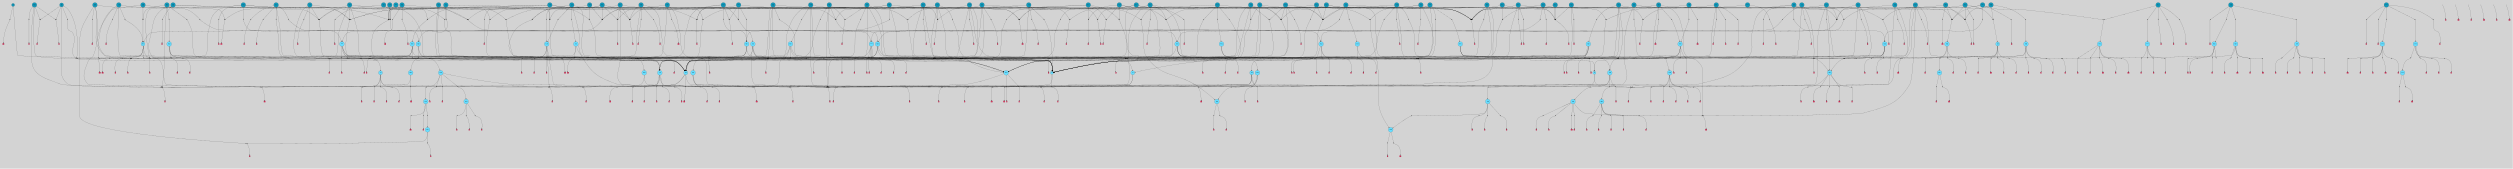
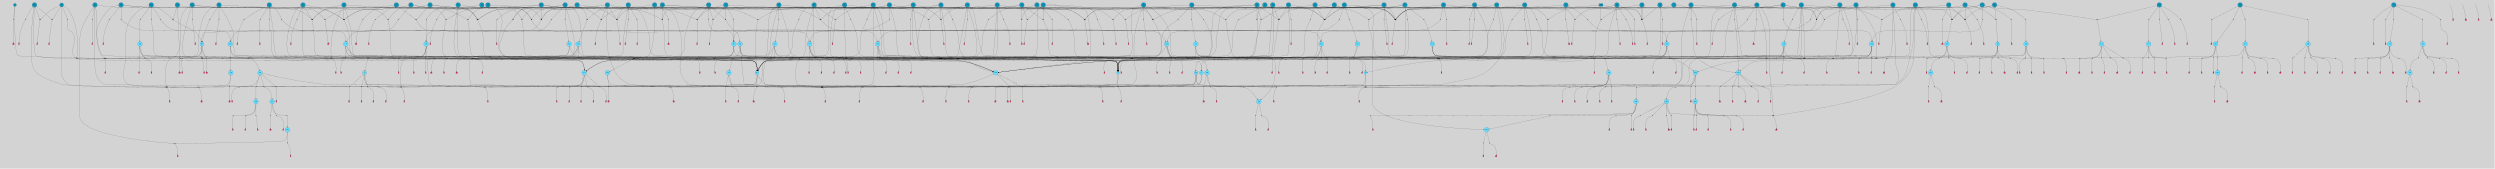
(1502, 5) -> (1601, 5)
none -> (2218, 73)
